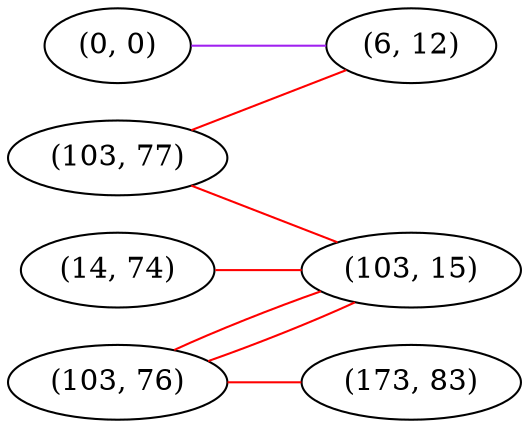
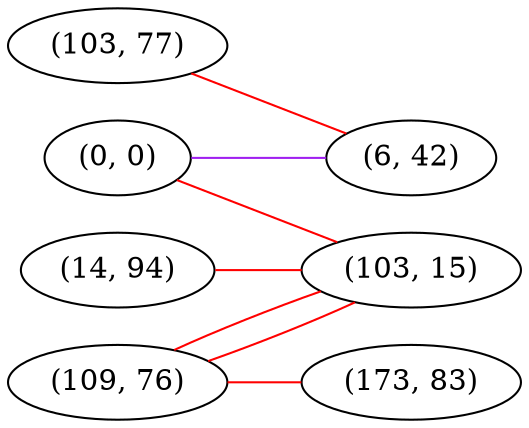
(411, 46) -> (411, 158)
(264, 214) -> (257, 211)
(118, 270) -> (118, 270)
(118, 382) -> (118, 382)
